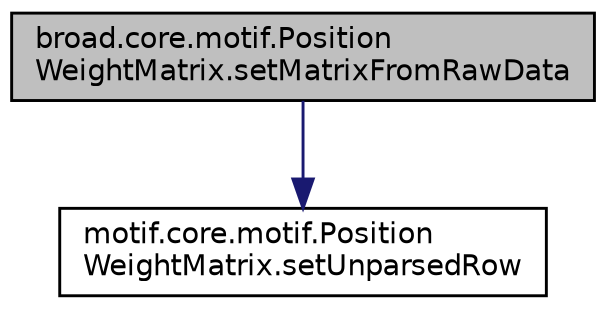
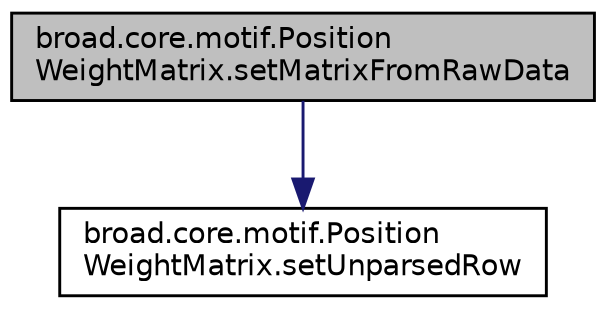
(303, 252) -> (303, 252)
